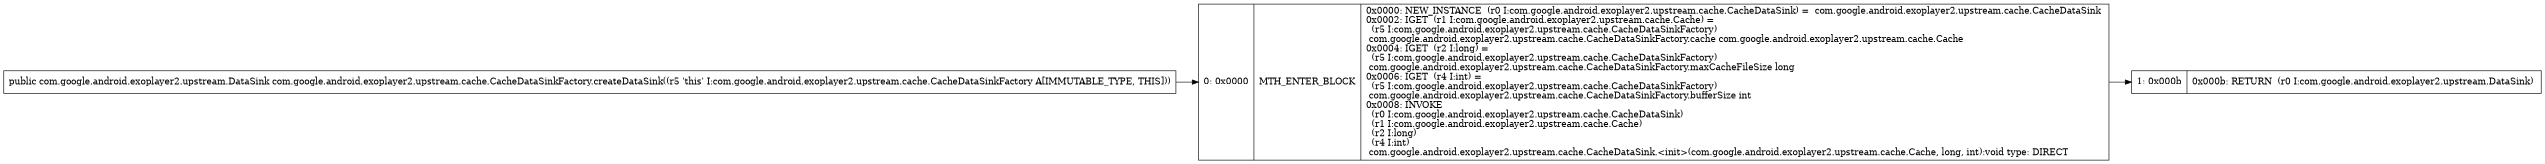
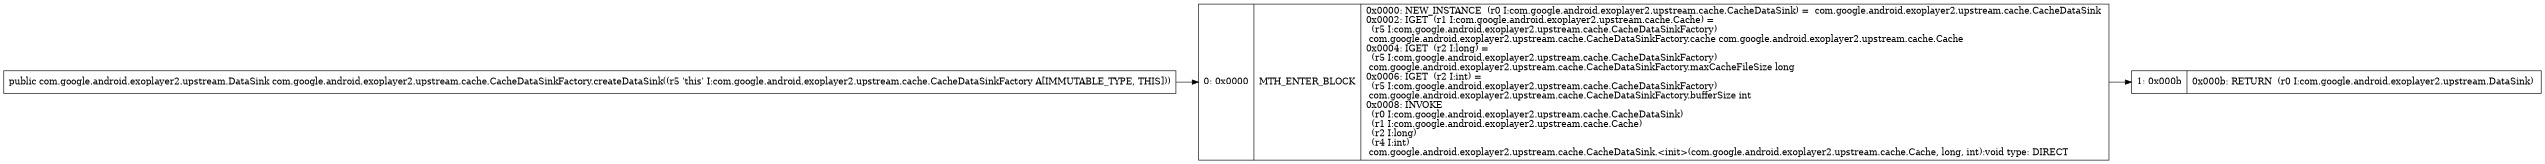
(1425, 77) -> (1425, 77)
